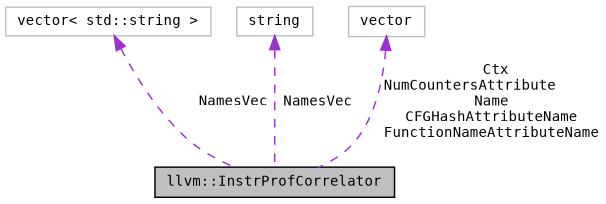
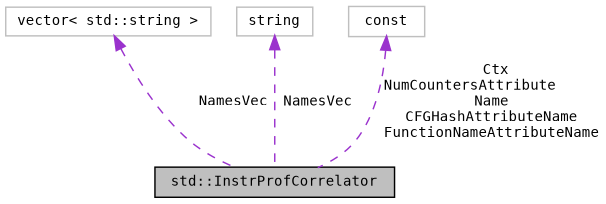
(387, 22) -> (387, 22)
(275, 182) -> (275, 182)
